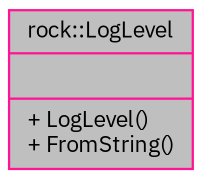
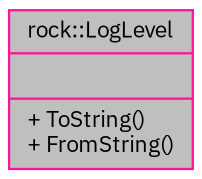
(88, 120) -> (86, 120)
